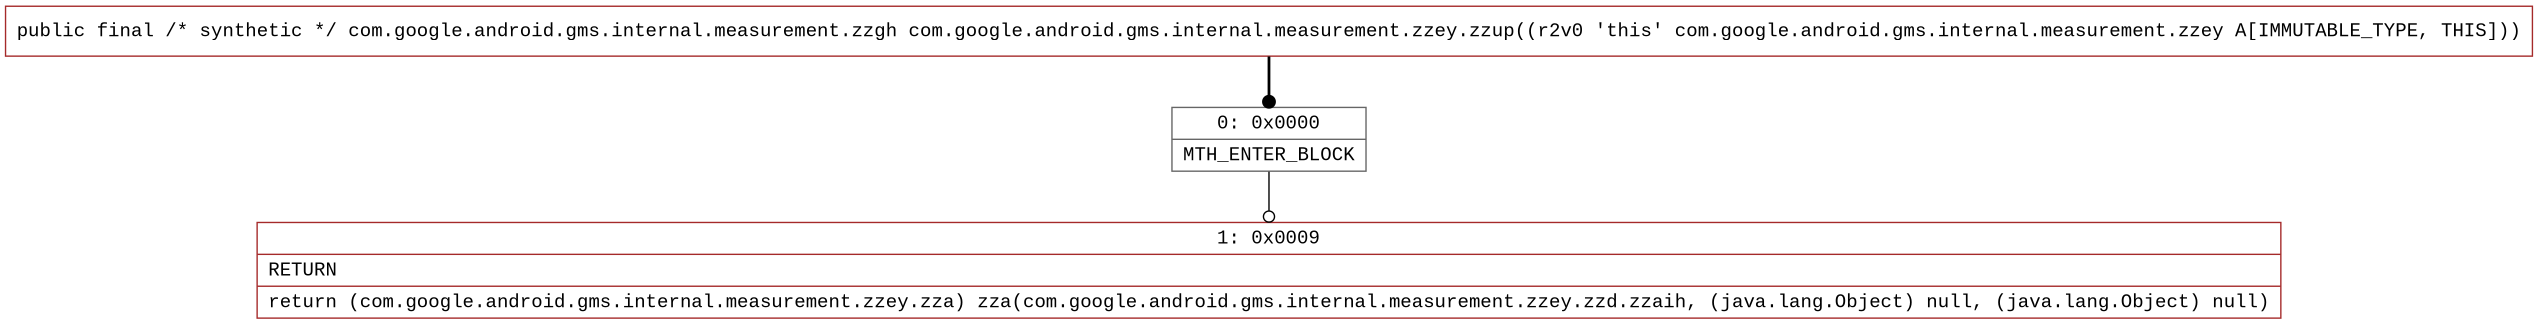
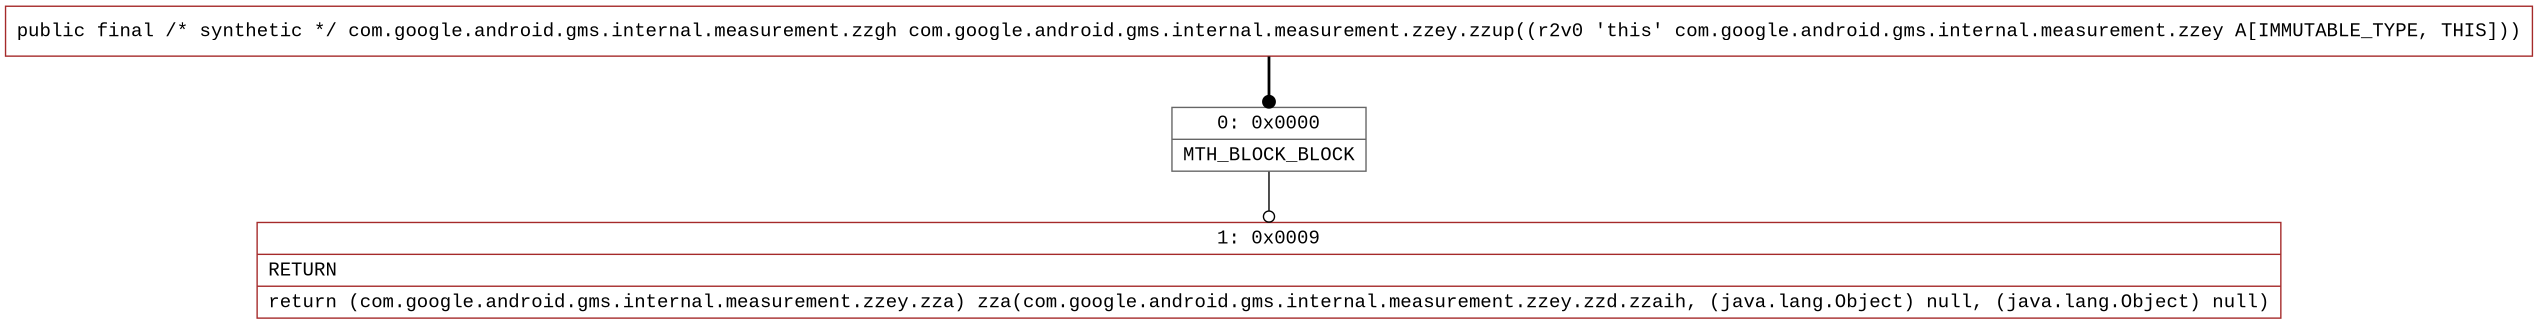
(1269, 155) -> (1269, 155)
